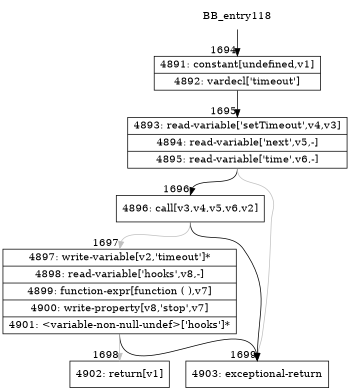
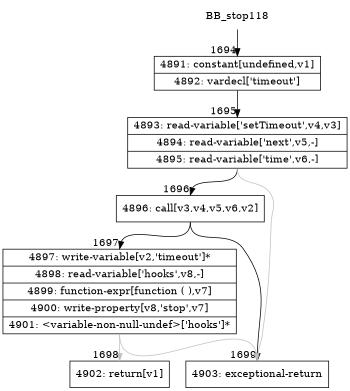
(237, 16) -> (237, 16)
(159, 236) -> (159, 236)
(185, 348) -> (185, 348)
